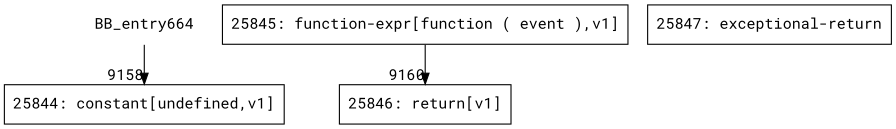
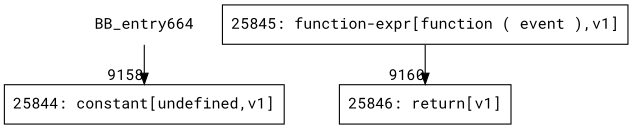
(770, 25) -> none
